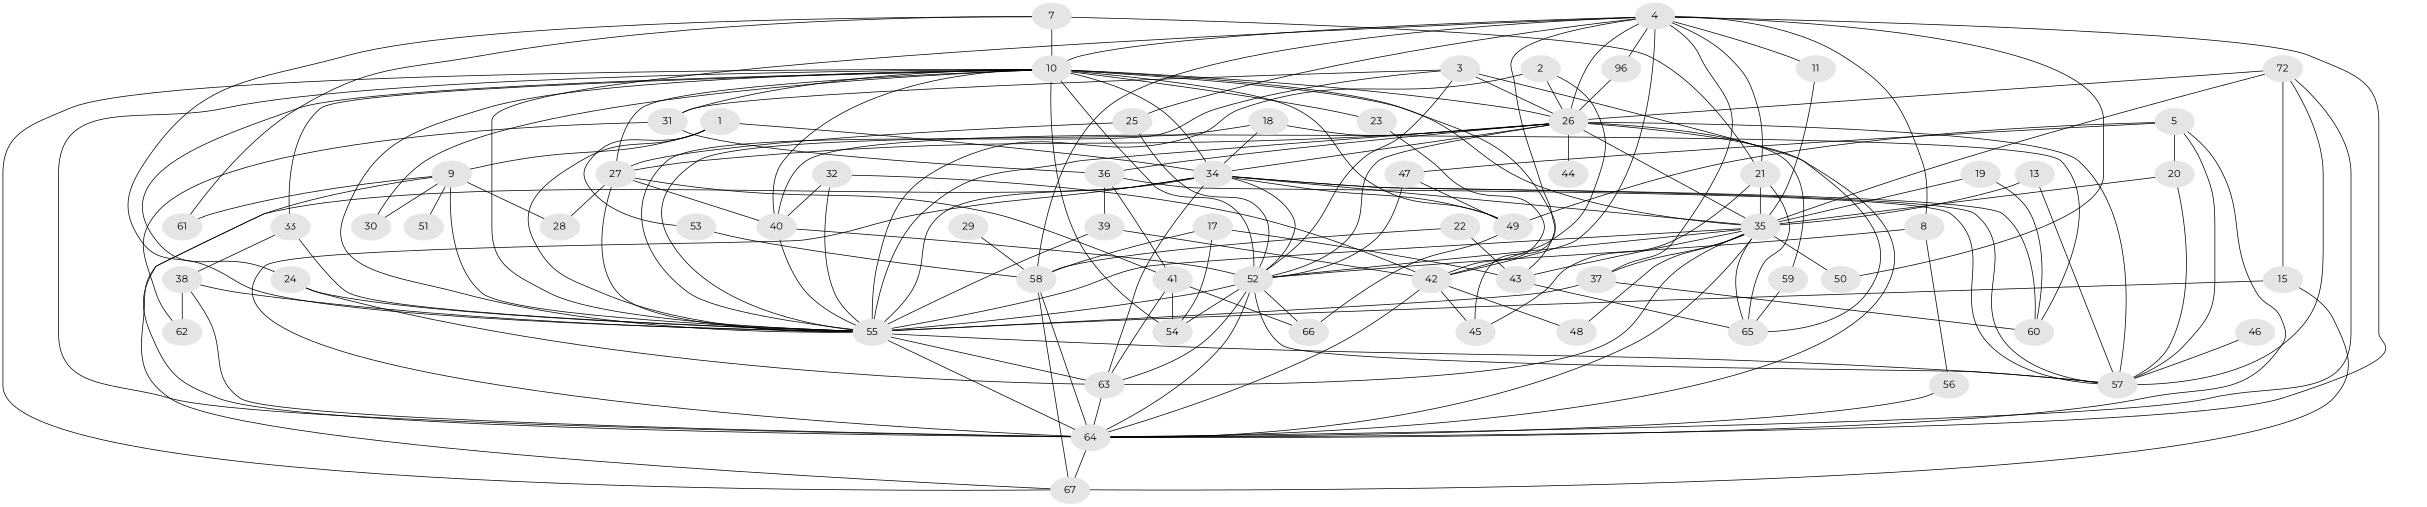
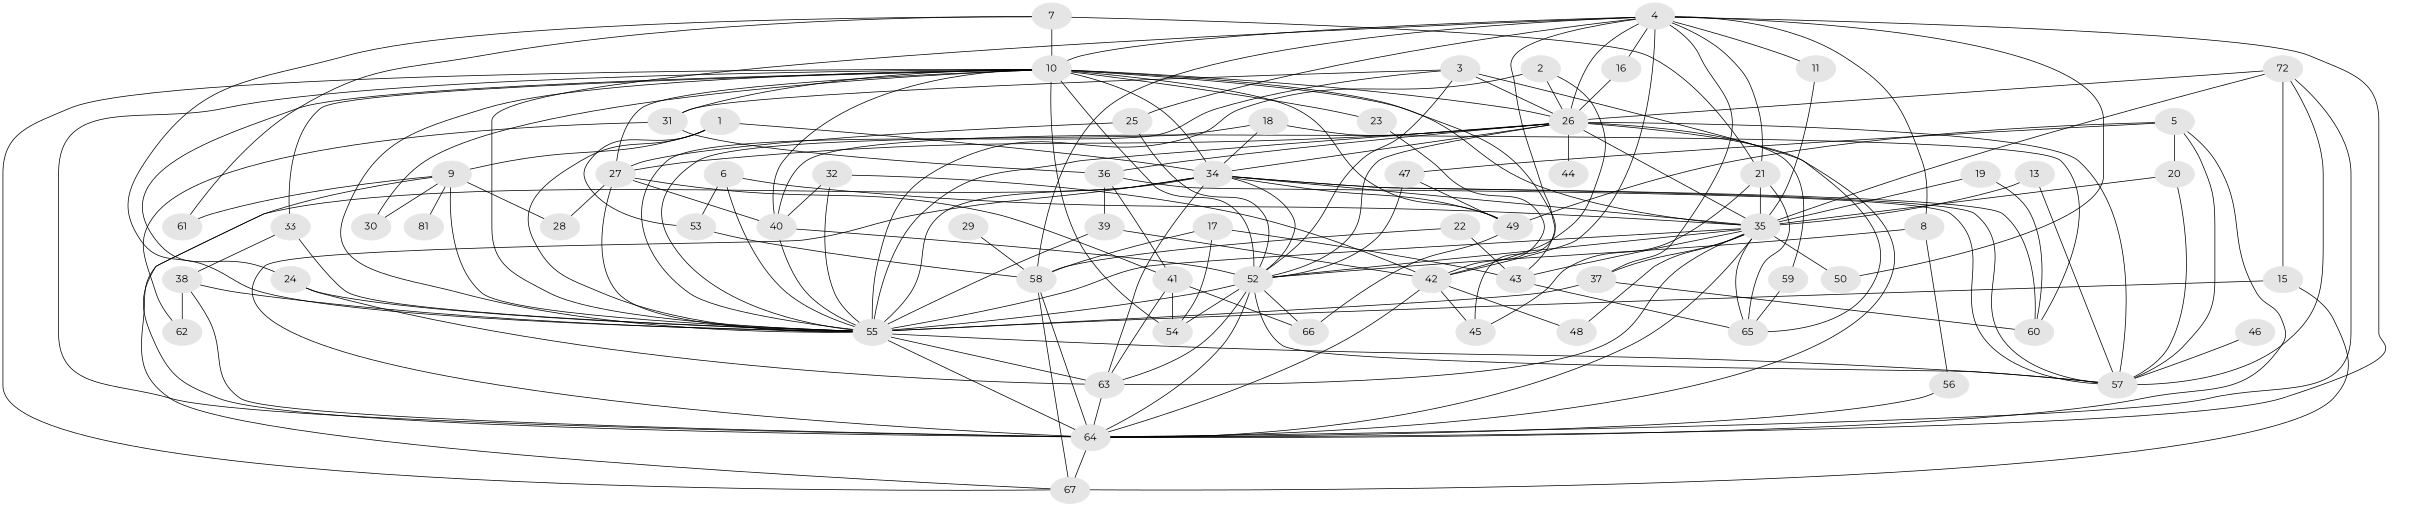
(1621, 69) -> (1621, 69)
none -> (724, 174)
(424, 227) -> (424, 227)
